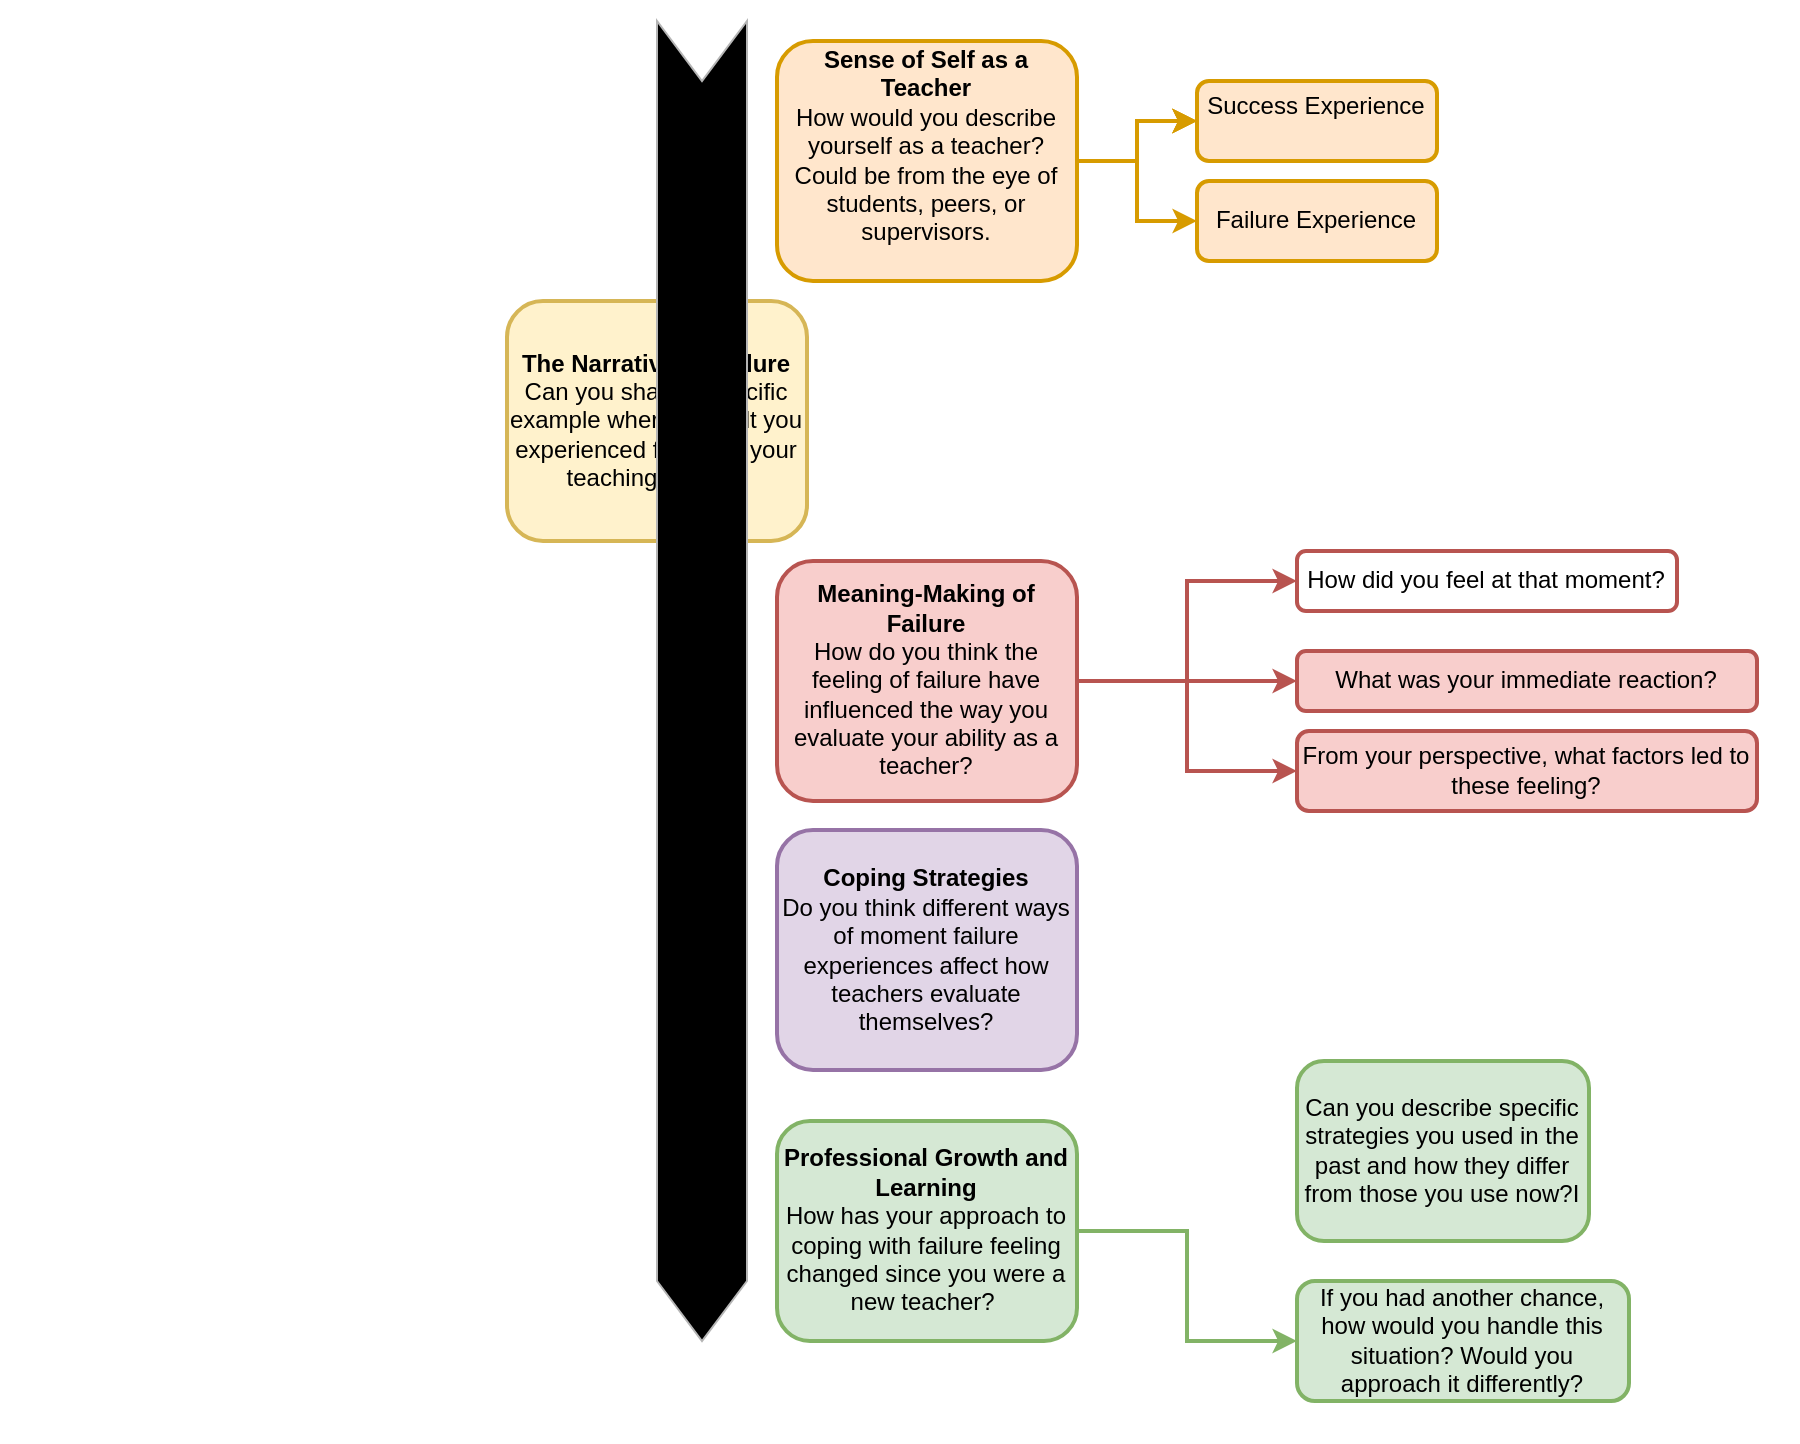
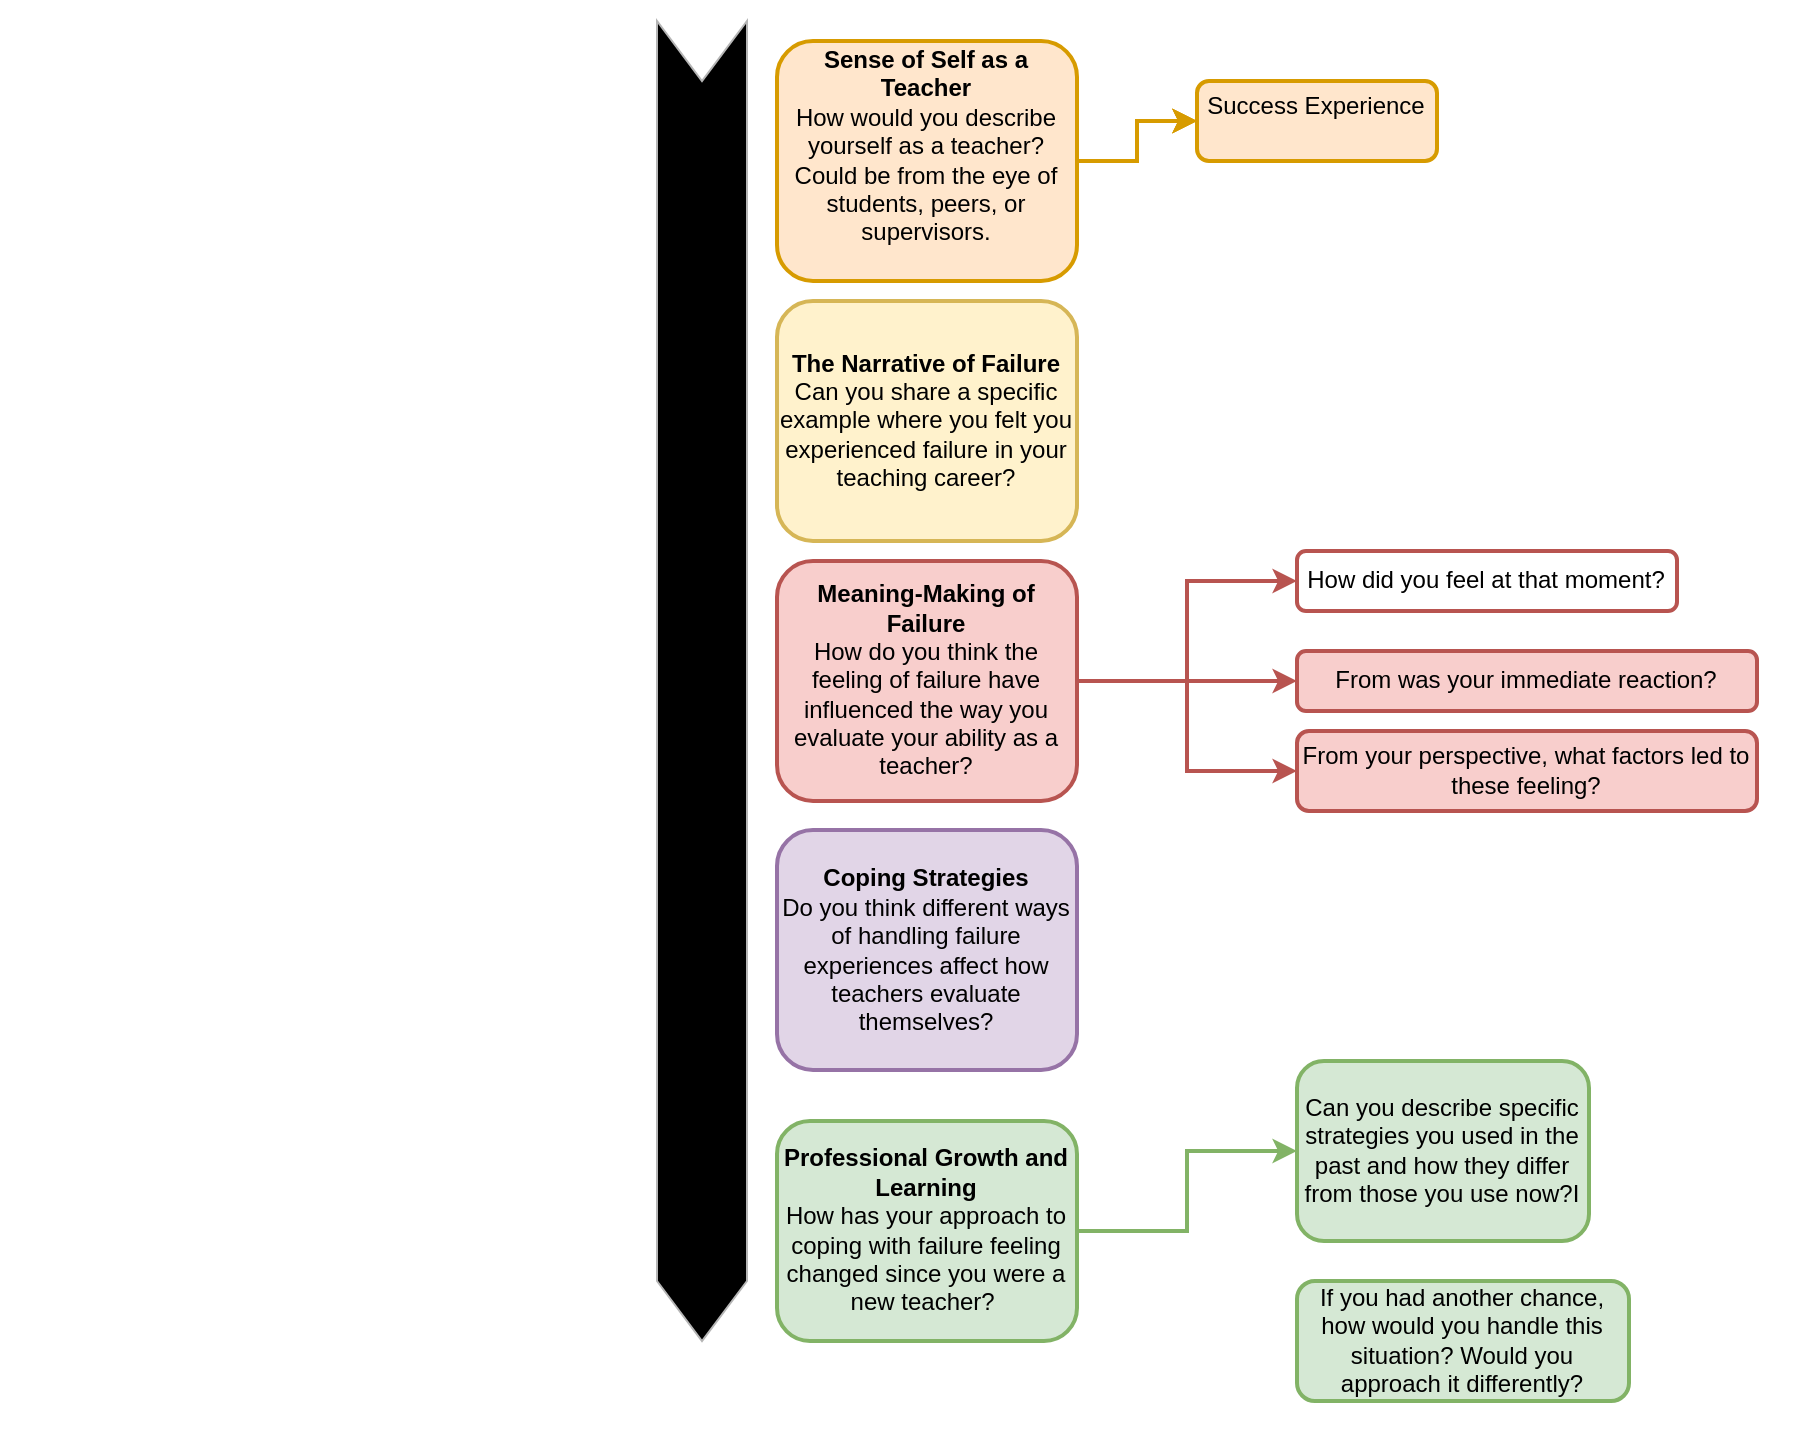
(1137, 214) -> none
(1317, 221) -> none
(657, 421) -> (927, 421)
(1527, 681) -> (1527, 681)
(927, 951) -> (927, 951)
(1187, 1330) -> (1191, 1151)
